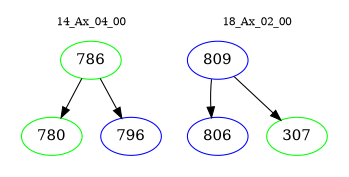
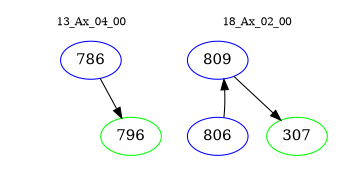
(91, 23) -> (91, 23)
(91, 60) -> (91, 60)
(211, 93) -> (225, 104)
(52, 136) -> none
(131, 136) -> (131, 136)
